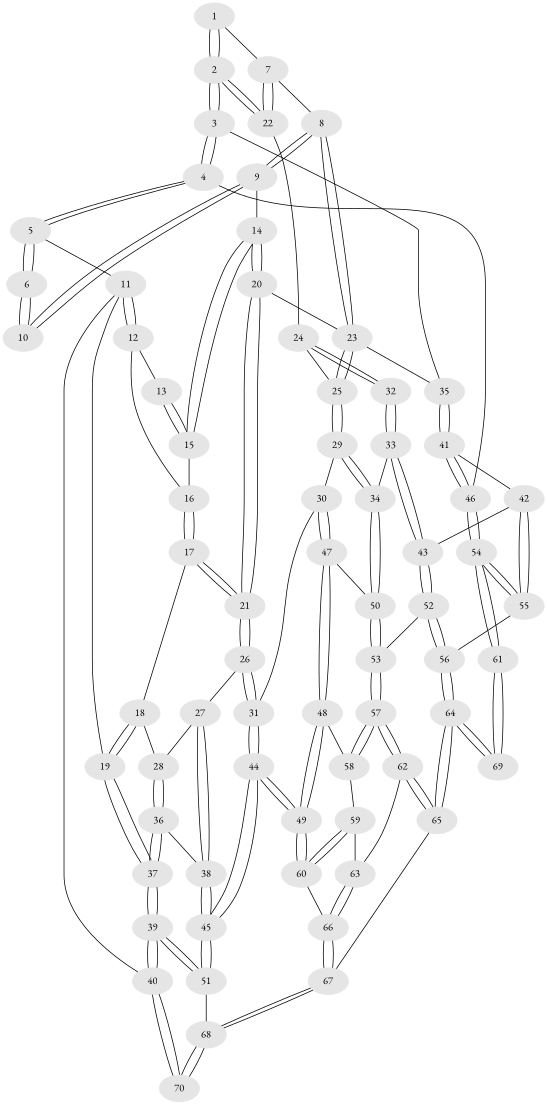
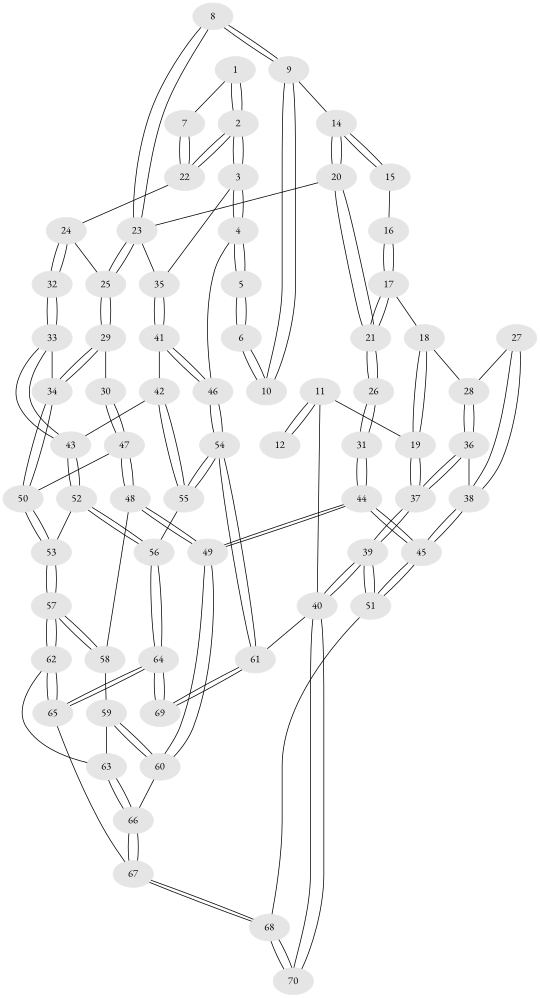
(295, 97) -> none
(78, 258) -> none
(162, 392) -> none
(141, 424) -> none
(285, 605) -> none
none -> (286, 633)
(223, 686) -> none
